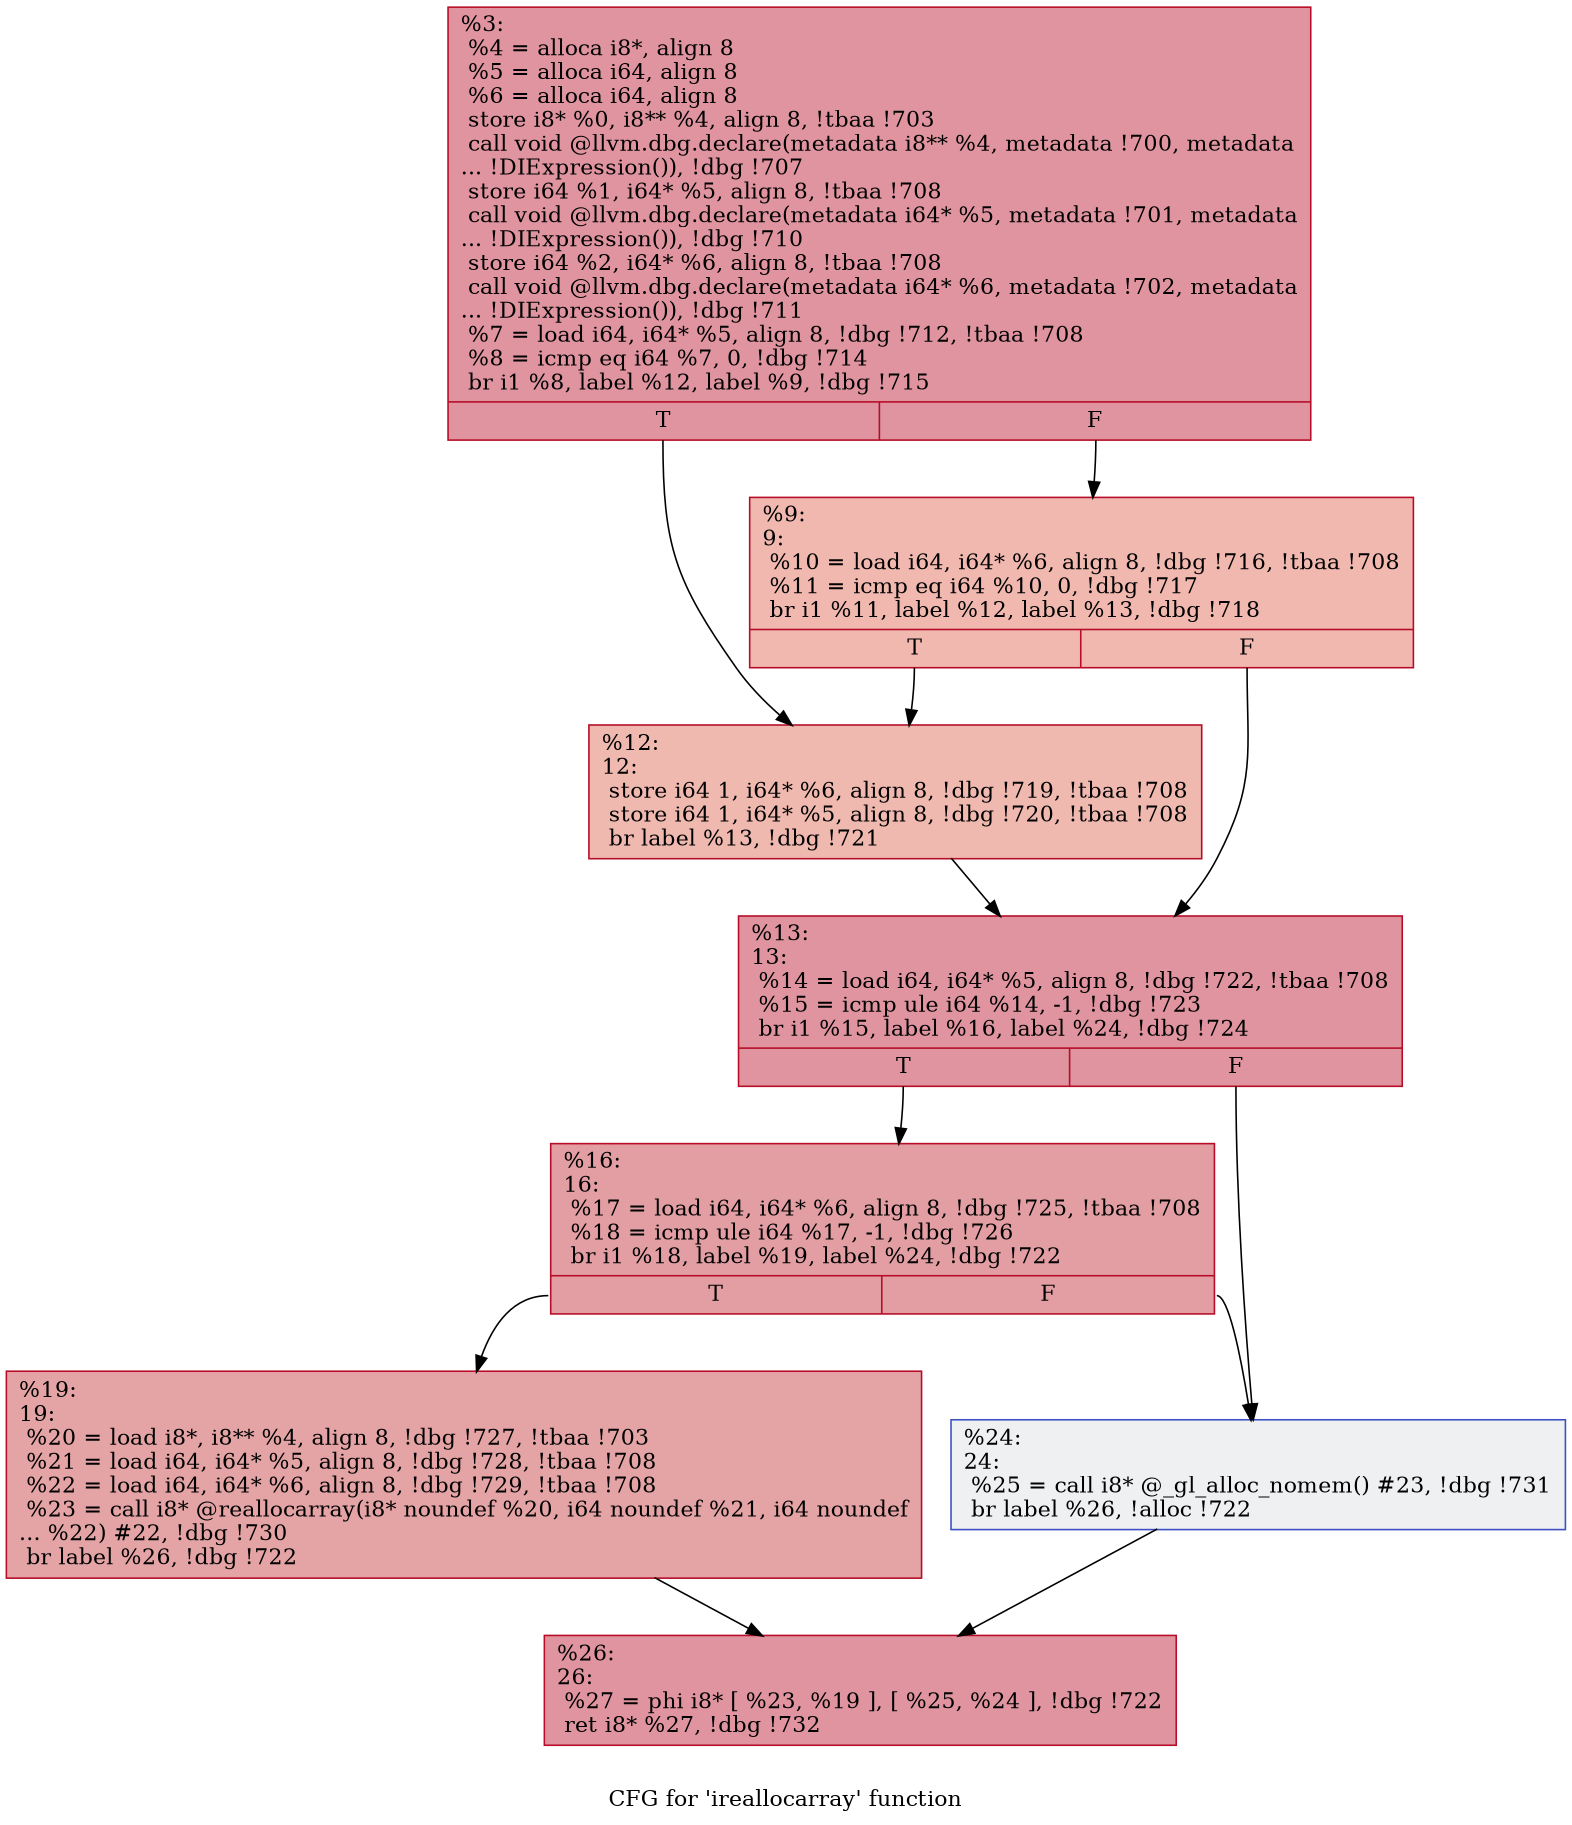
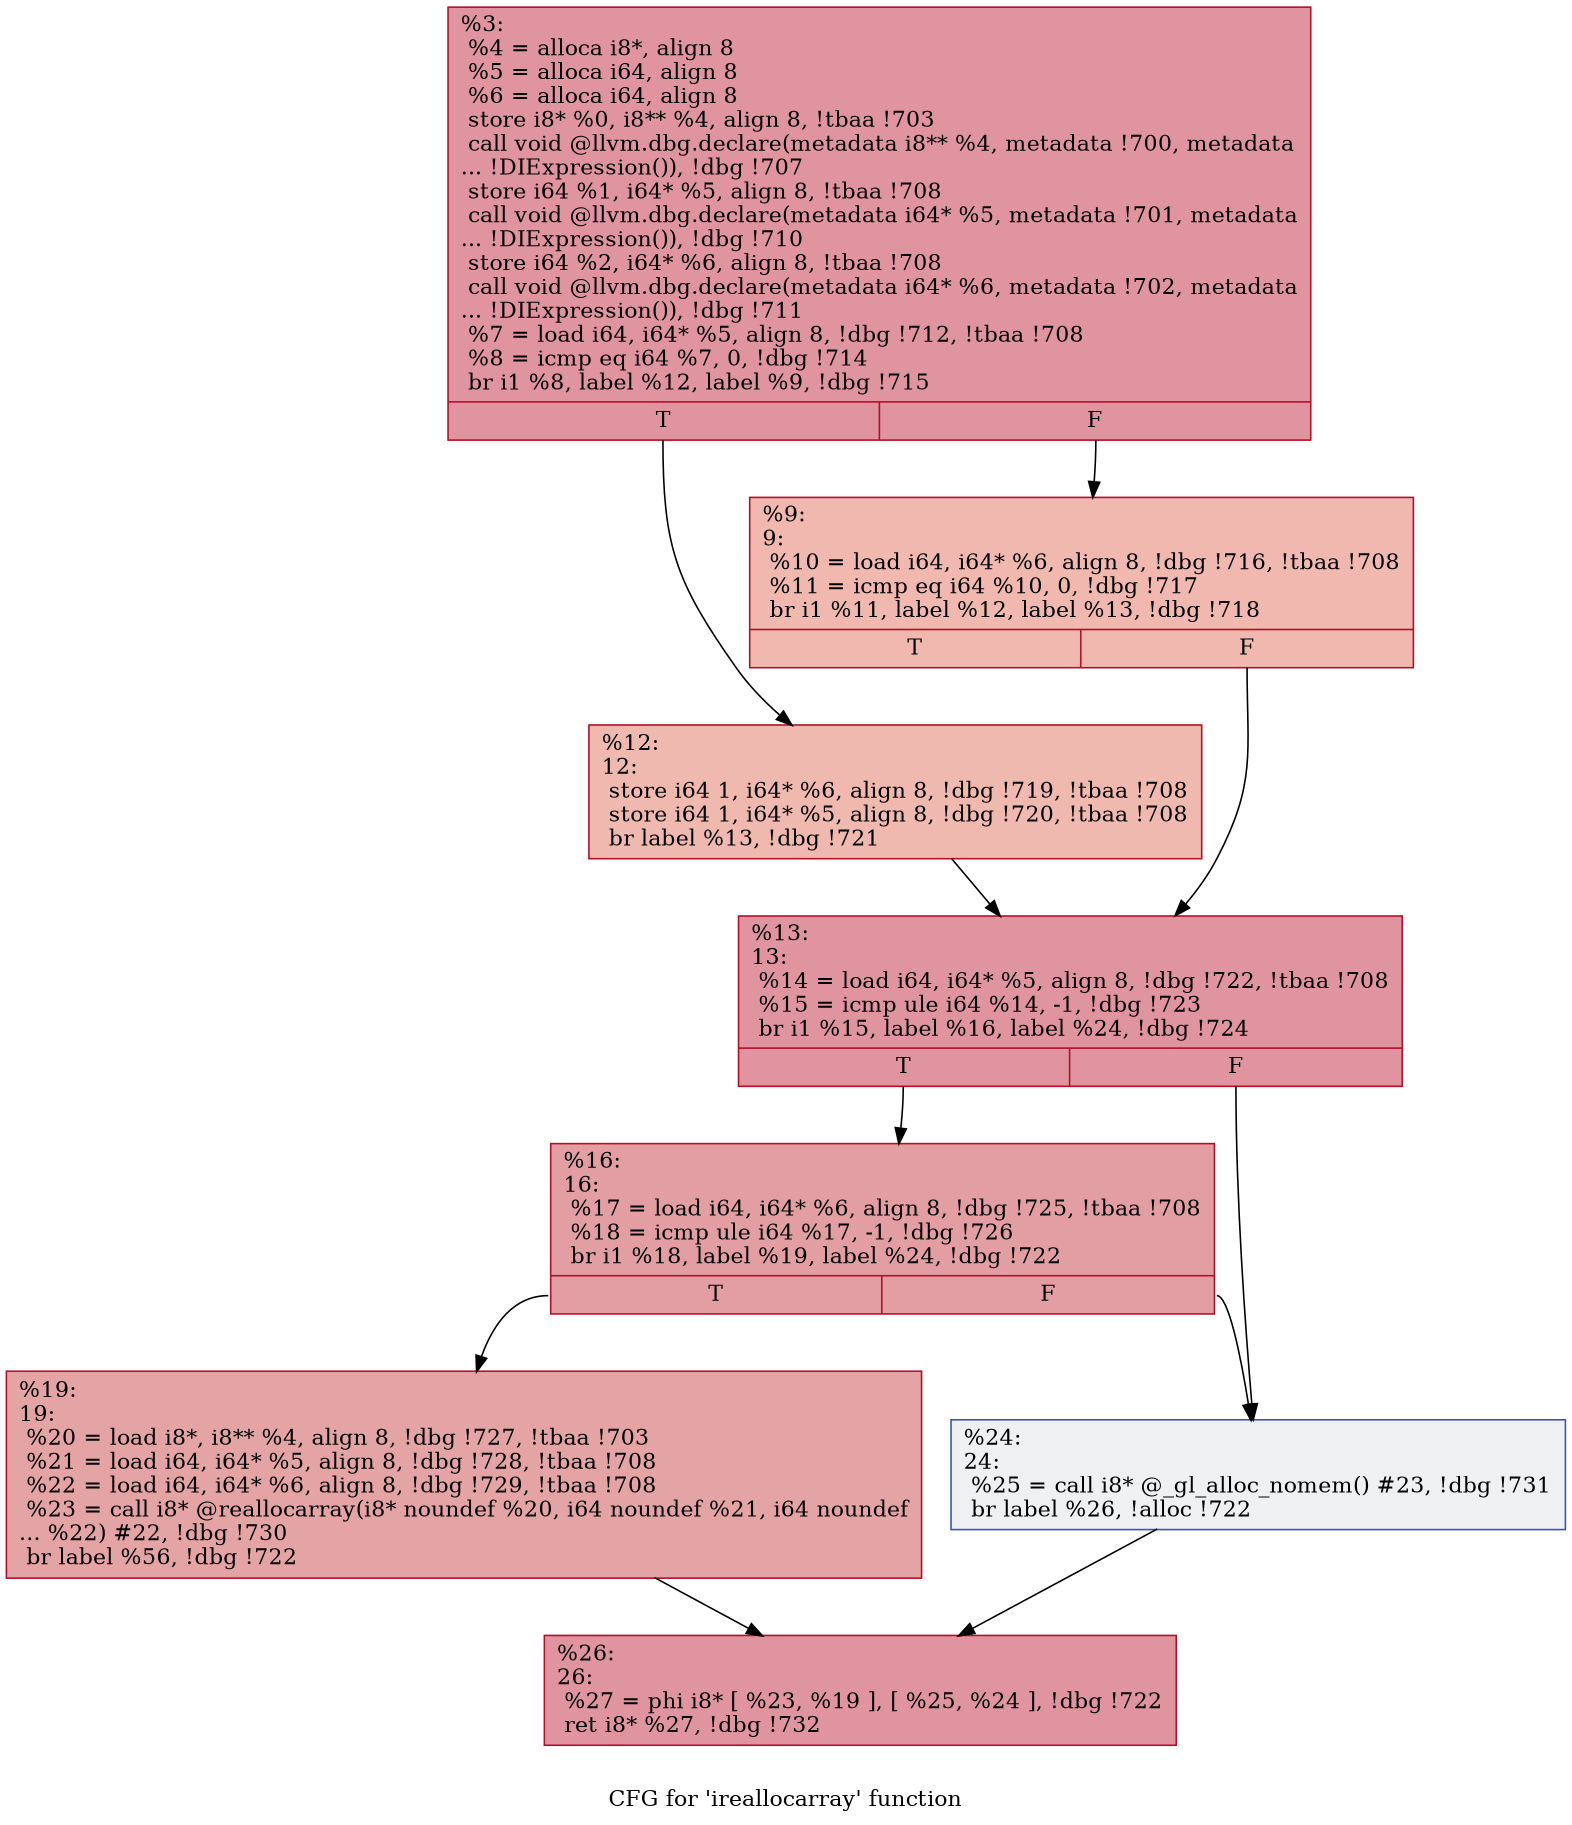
(914, 689) -> none
(158, 1557) -> (158, 1557)
